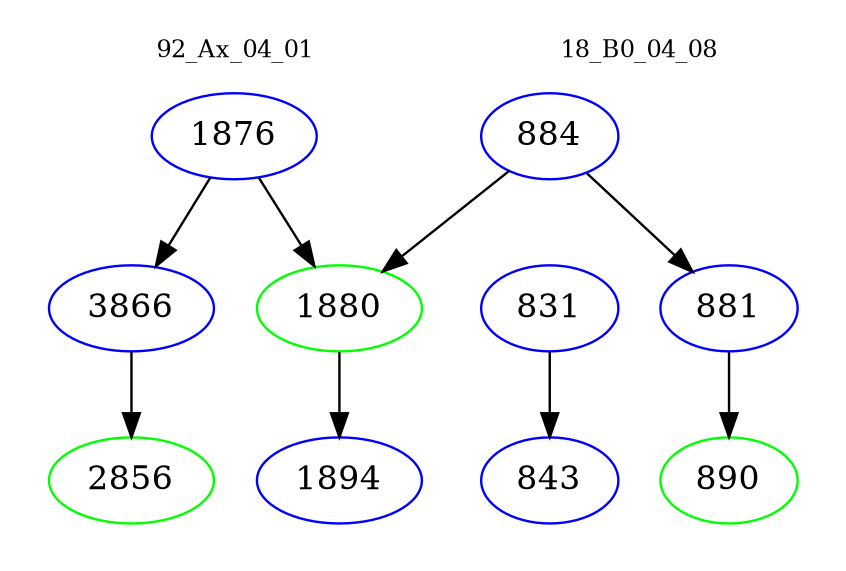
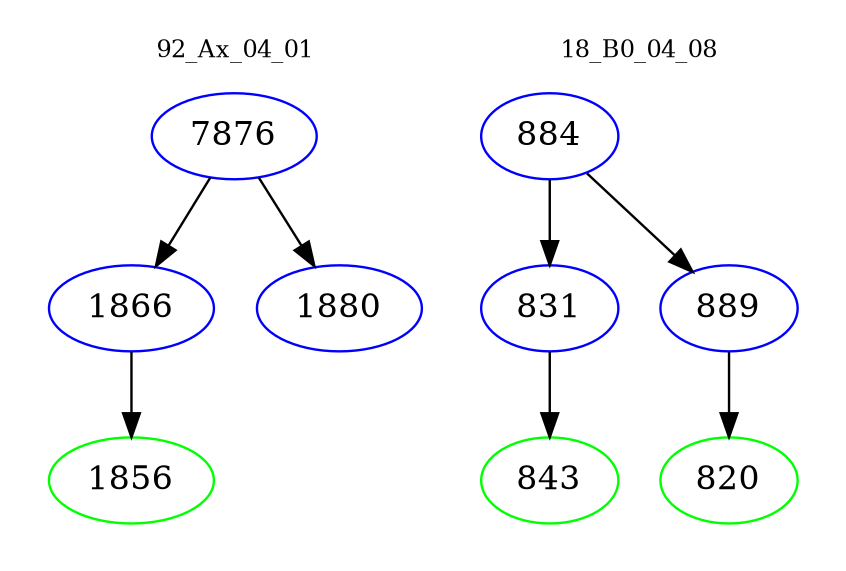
(234, 136) -> (234, 136)
(477, 196) -> (550, 211)
(131, 308) -> (131, 308)
(339, 308) -> (339, 308)
(729, 308) -> (729, 308)
(131, 480) -> (131, 480)
(339, 480) -> none
(550, 480) -> (550, 480)
(729, 480) -> (729, 480)
